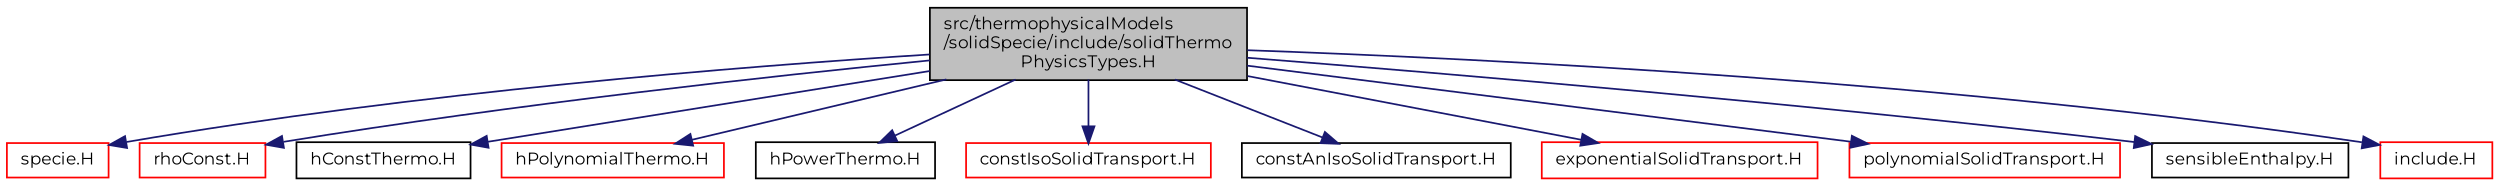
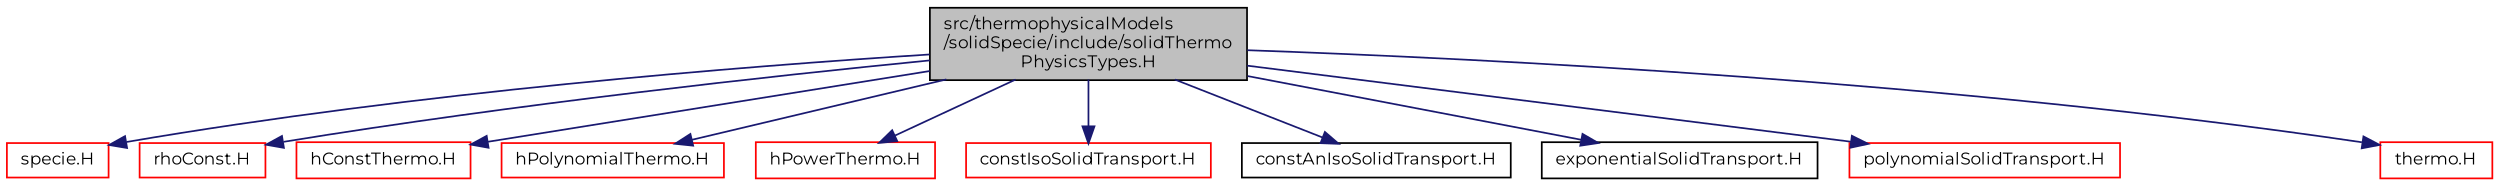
(384, 160) -> (384, 160)
(845, 160) -> (845, 160)
(1680, 160) -> (1680, 160)
(2250, 160) -> none
(2436, 160) -> (2436, 160)
